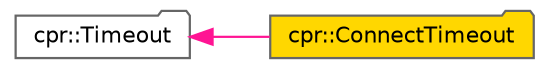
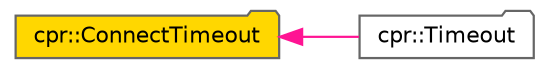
(241, 37) -> (331, 37)
